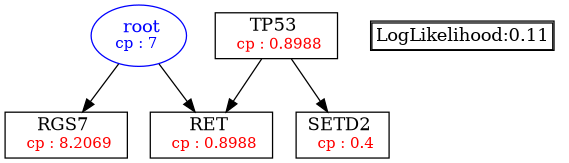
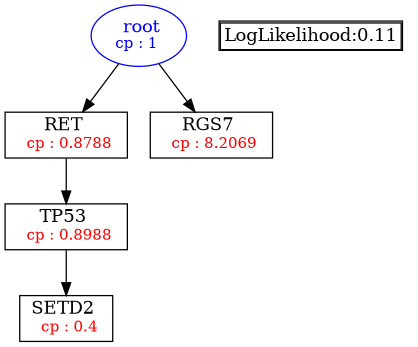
(139, 43) -> (139, 43)
(247, 80) -> (66, 175)
(215, 144) -> (69, 144)
